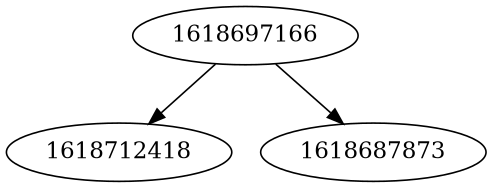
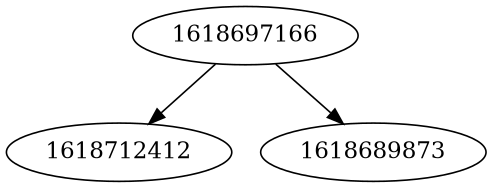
(119, 152) -> (119, 152)
(373, 152) -> (373, 152)
